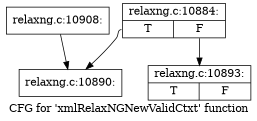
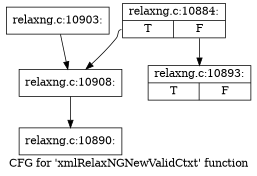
none -> (58, 21)
(108, 48) -> (108, 48)
